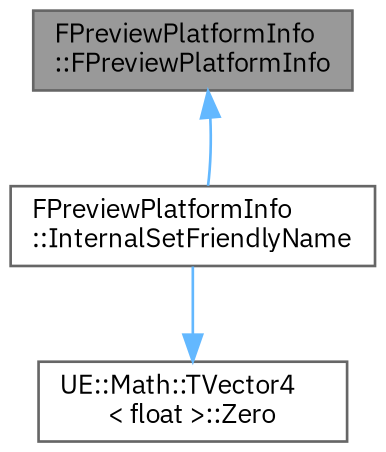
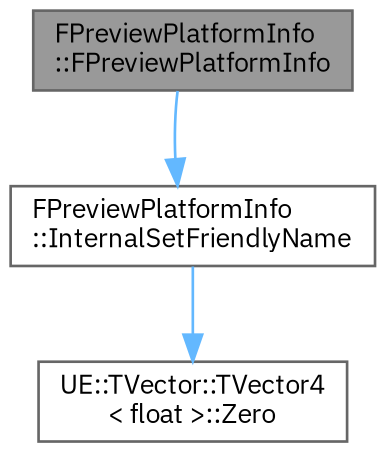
(211, 152) -> (175, 125)
(193, 402) -> (193, 402)
